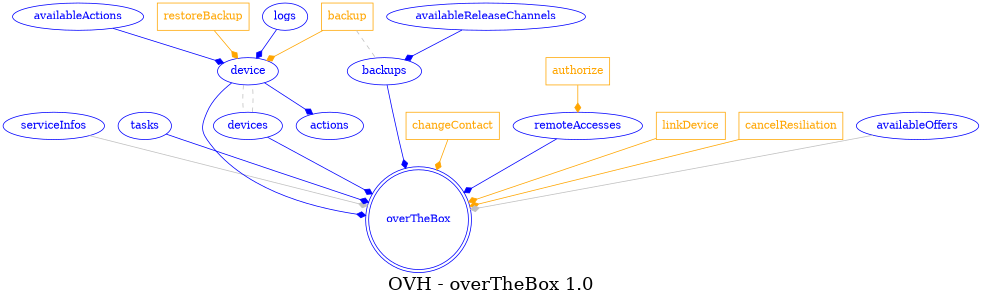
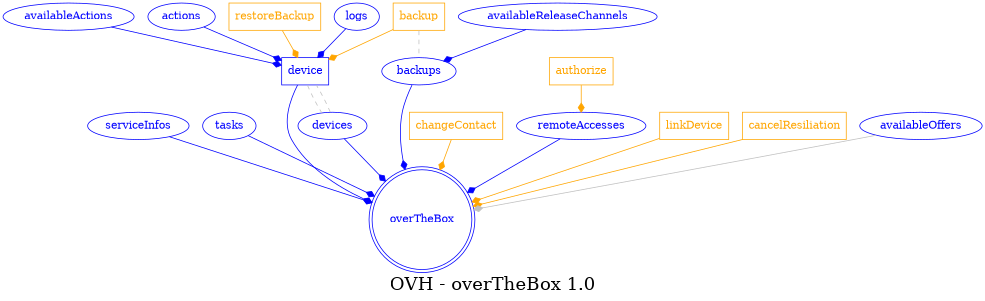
(248, 71) -> (305, 71)
(285, 96) -> (238, 42)
(224, 170) -> (266, 168)
